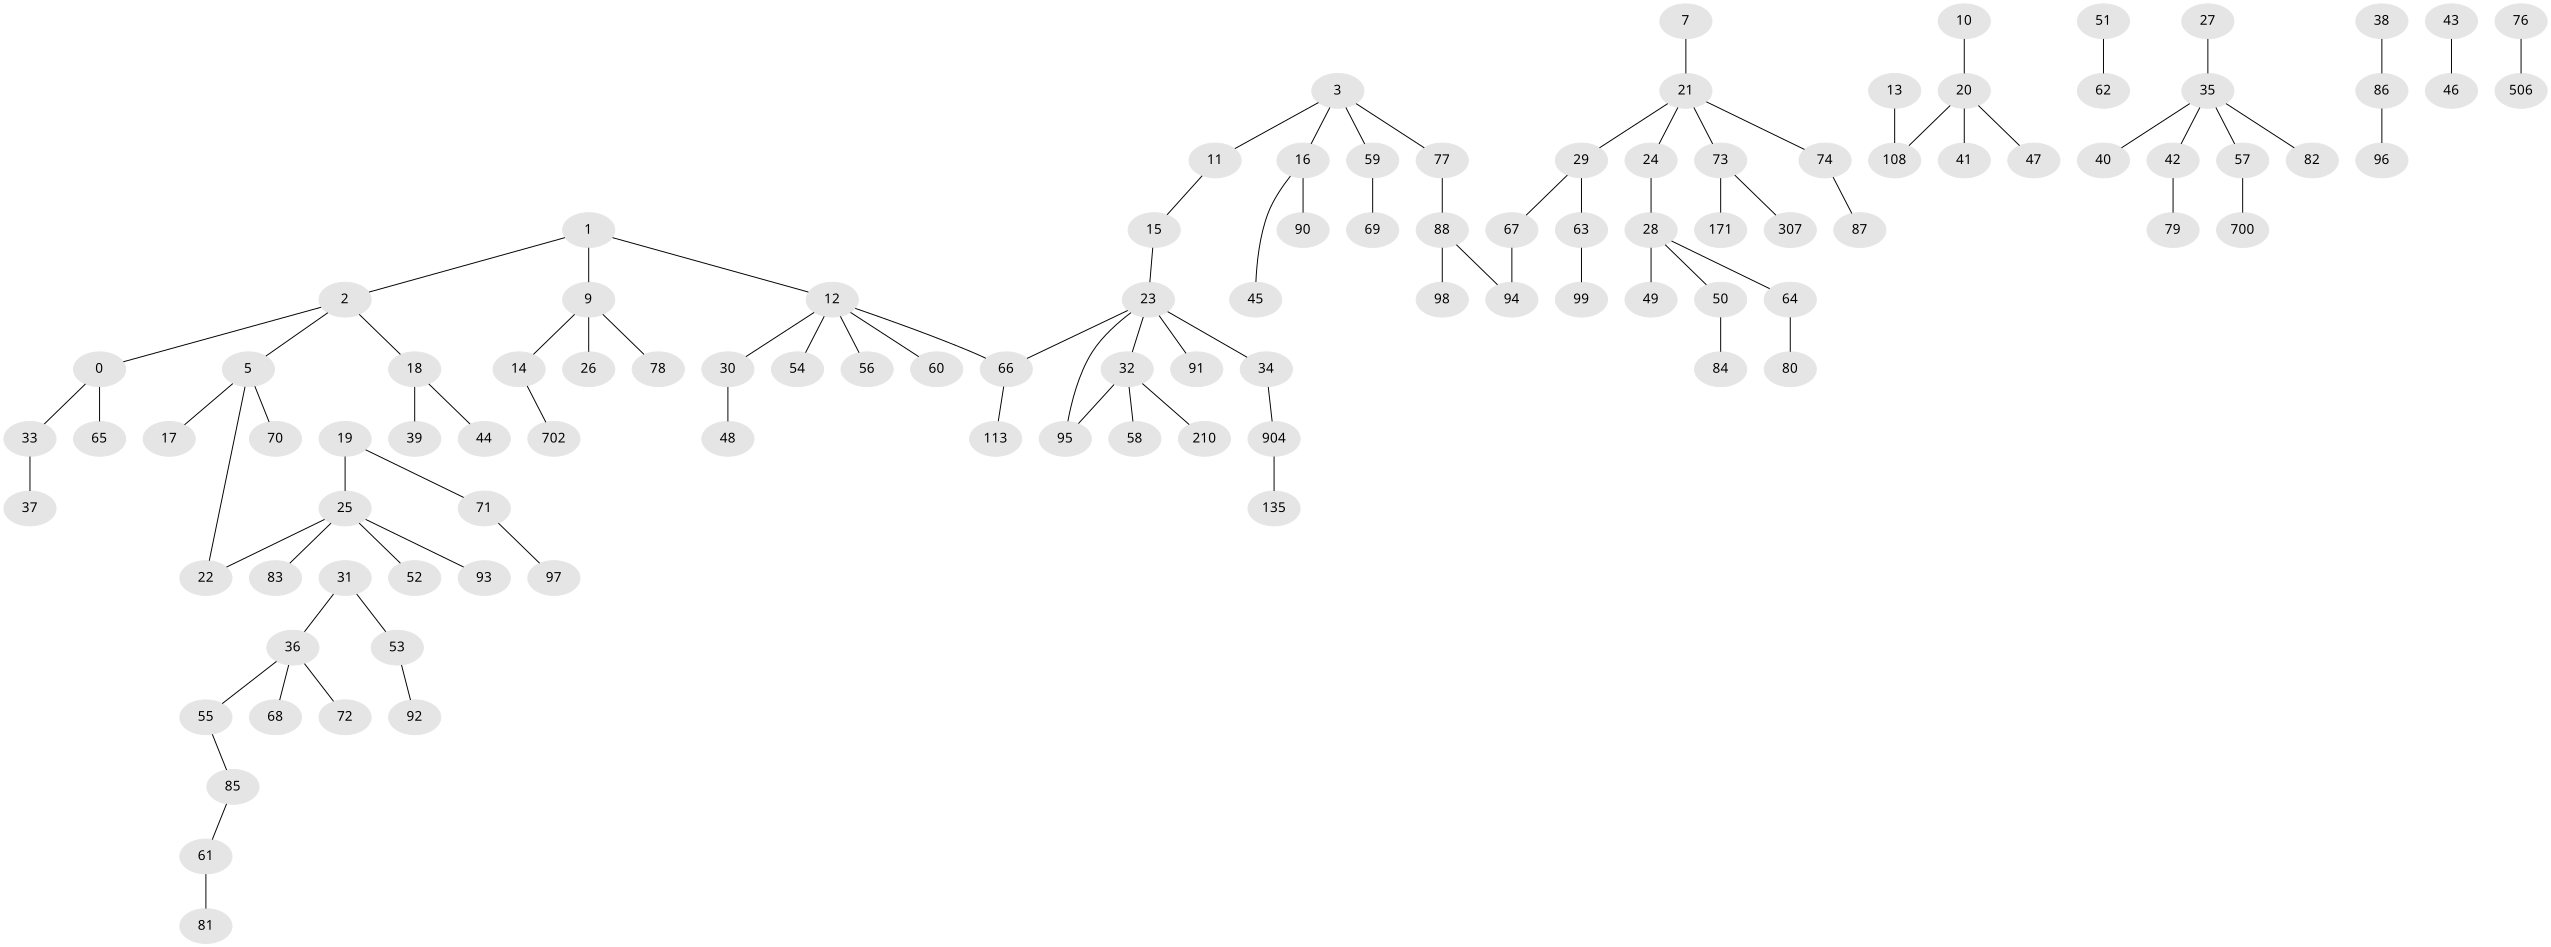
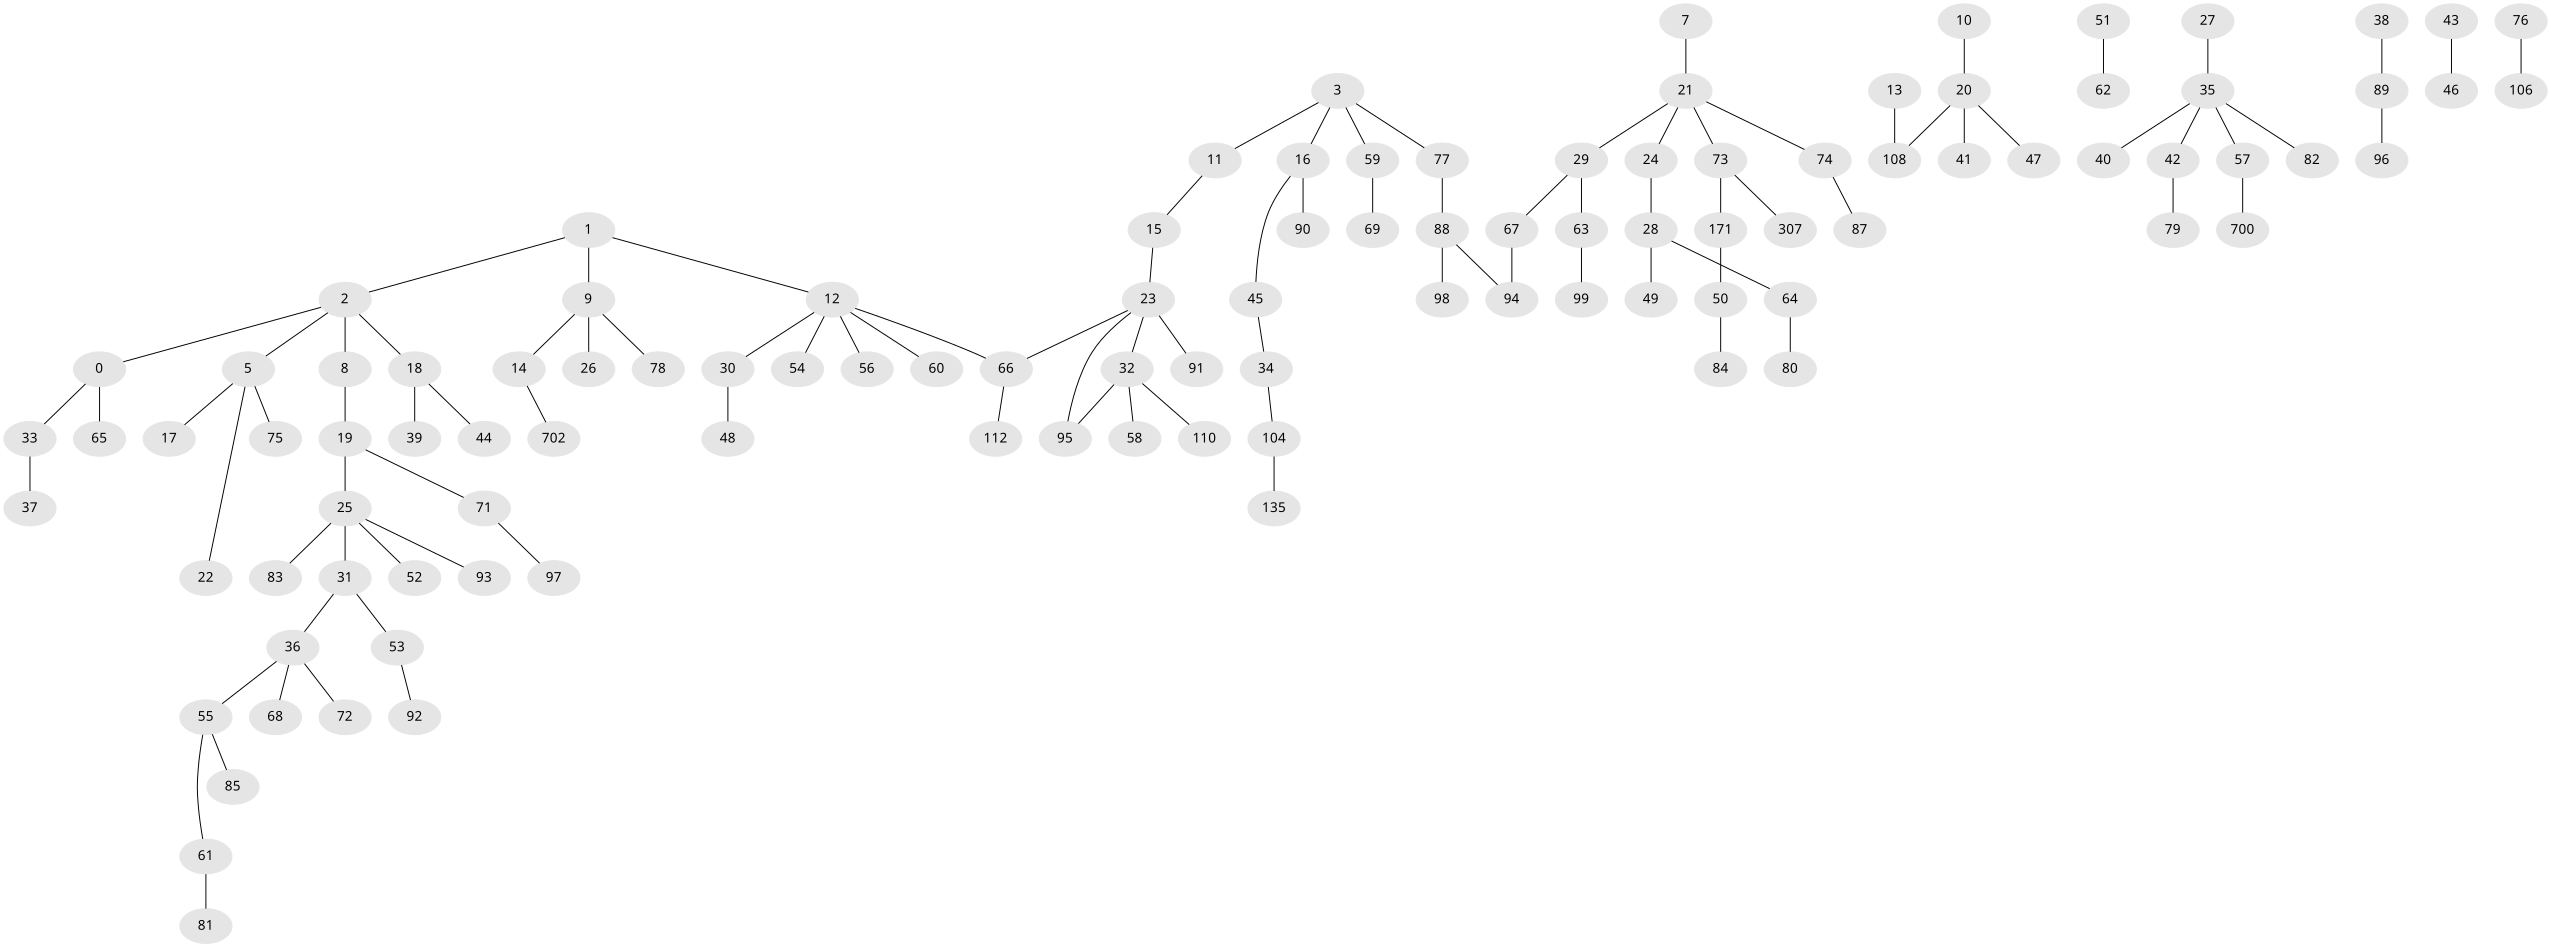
(2382, 91) -> (2382, 91)
(2521, 91) -> (2521, 91)
(1686, 265) -> (1721, 258)
(1207, 334) -> (1261, 334)
none -> (345, 369)
(275, 439) -> (275, 439)
(996, 439) -> (996, 439)
(1204, 439) -> (1204, 439)
(1274, 439) -> (1274, 439)
(276, 543) -> (345, 543)
(219, 822) -> (197, 787)
